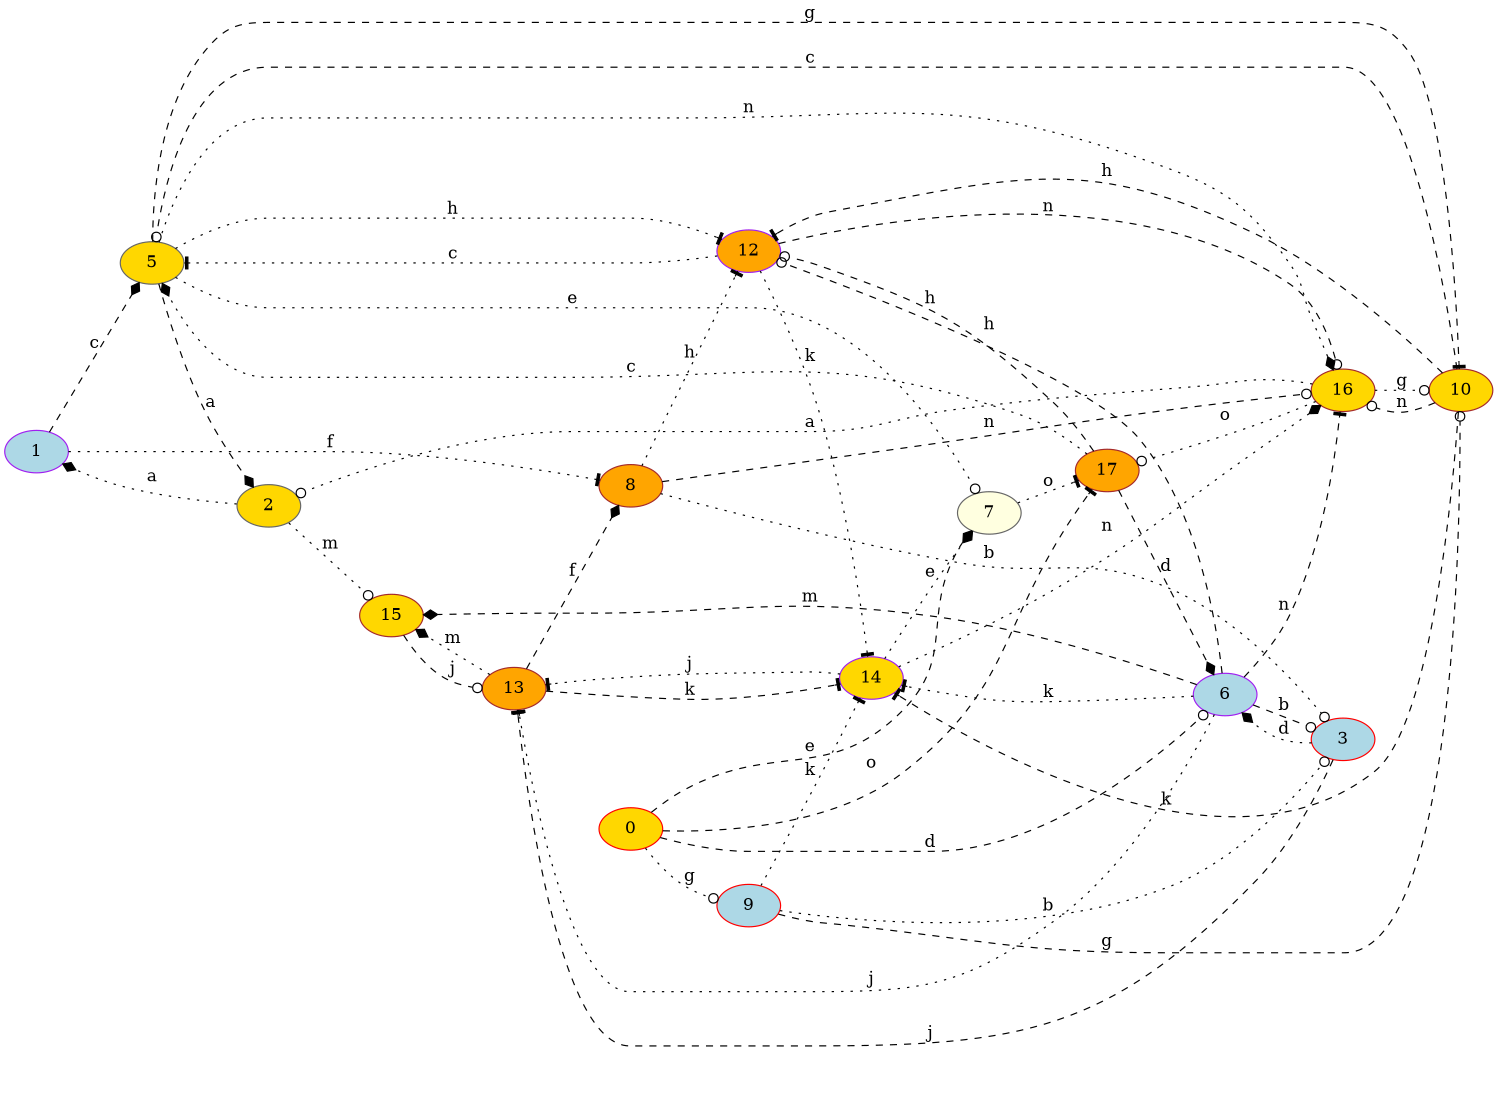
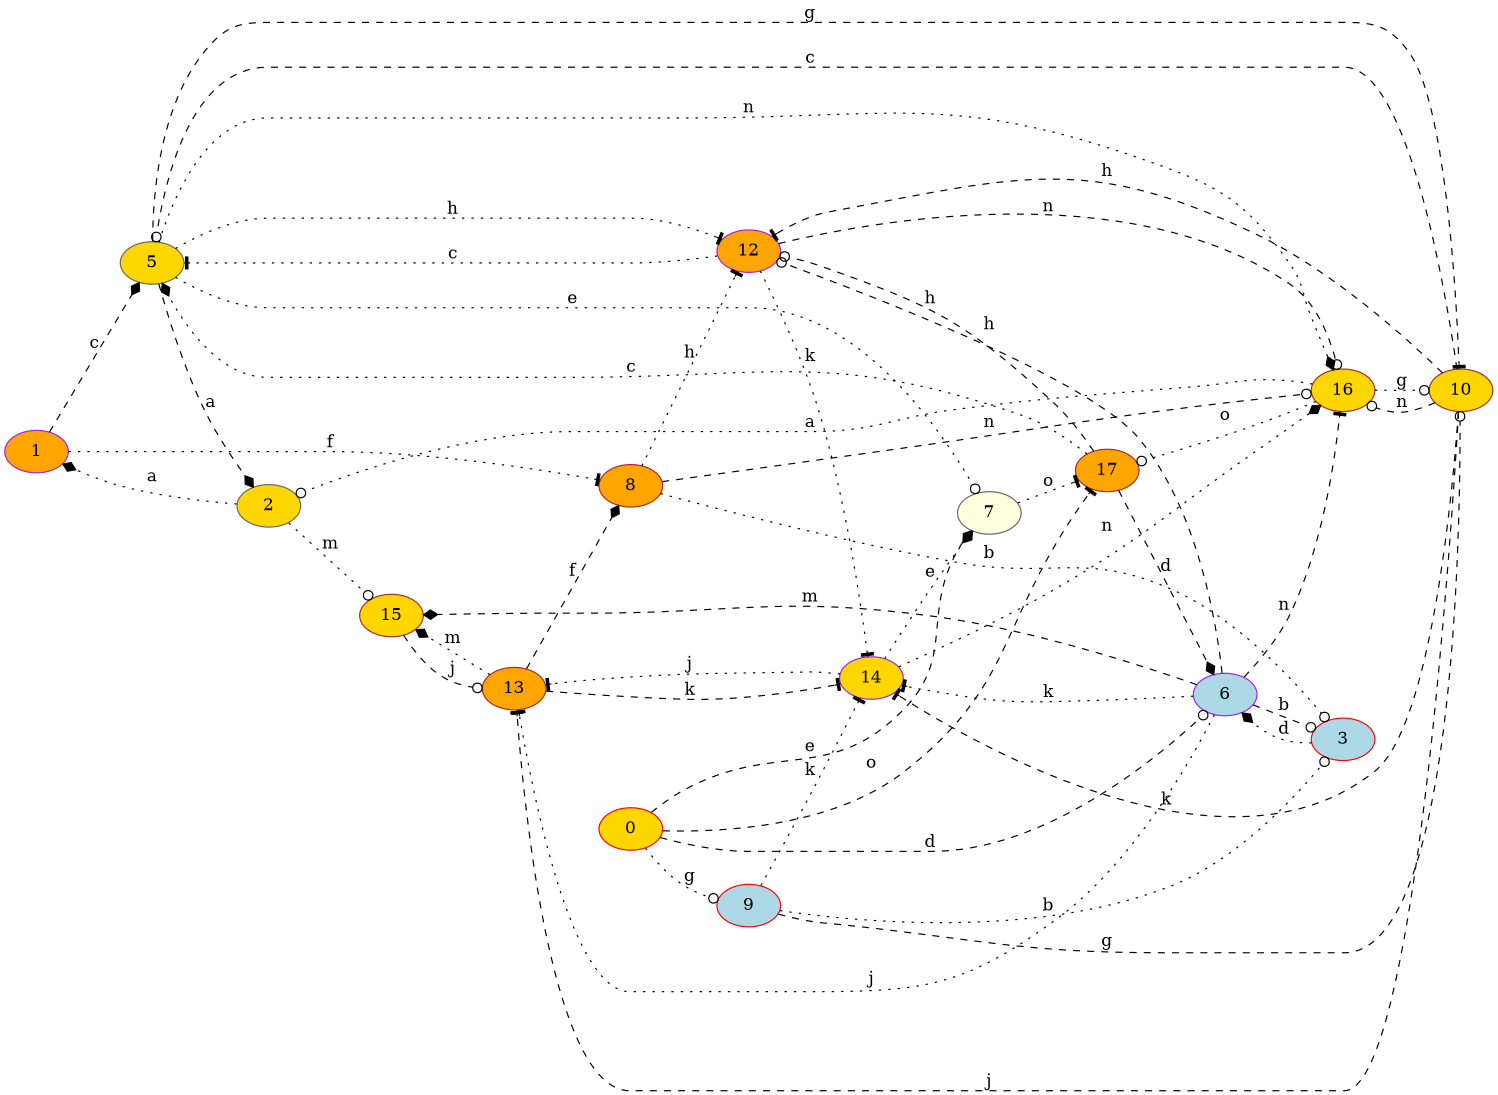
(37, 452) -> (37, 452)
(859, 1045) -> (1133, 1091)
